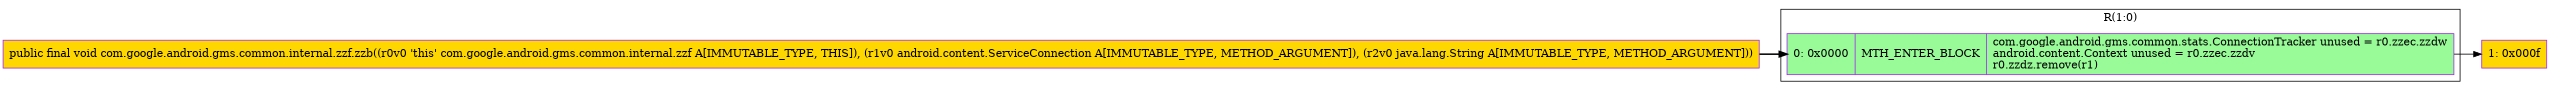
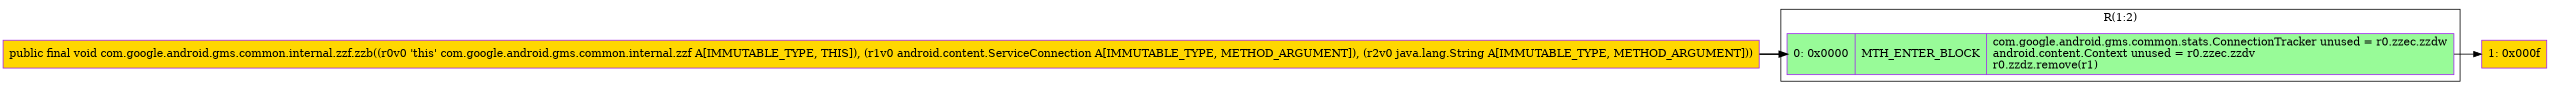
(2120, 18) -> (2120, 18)
